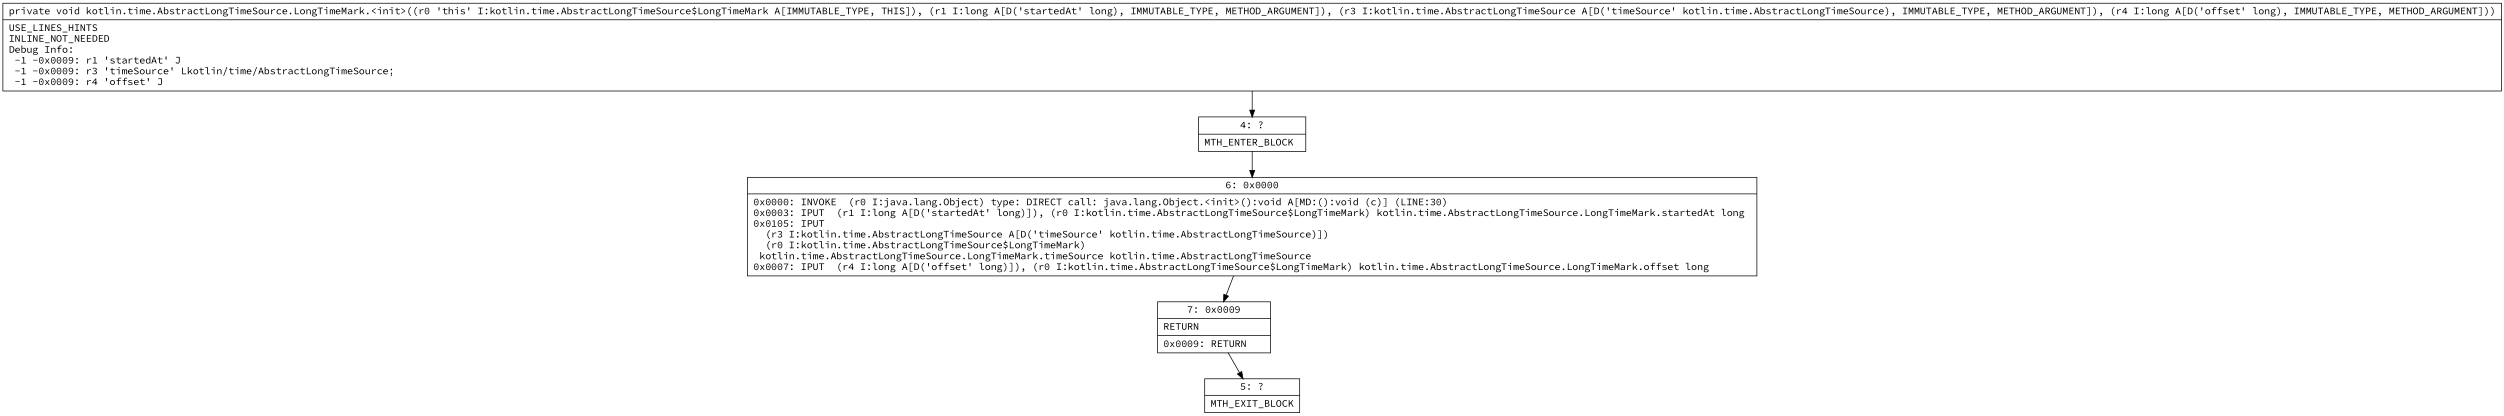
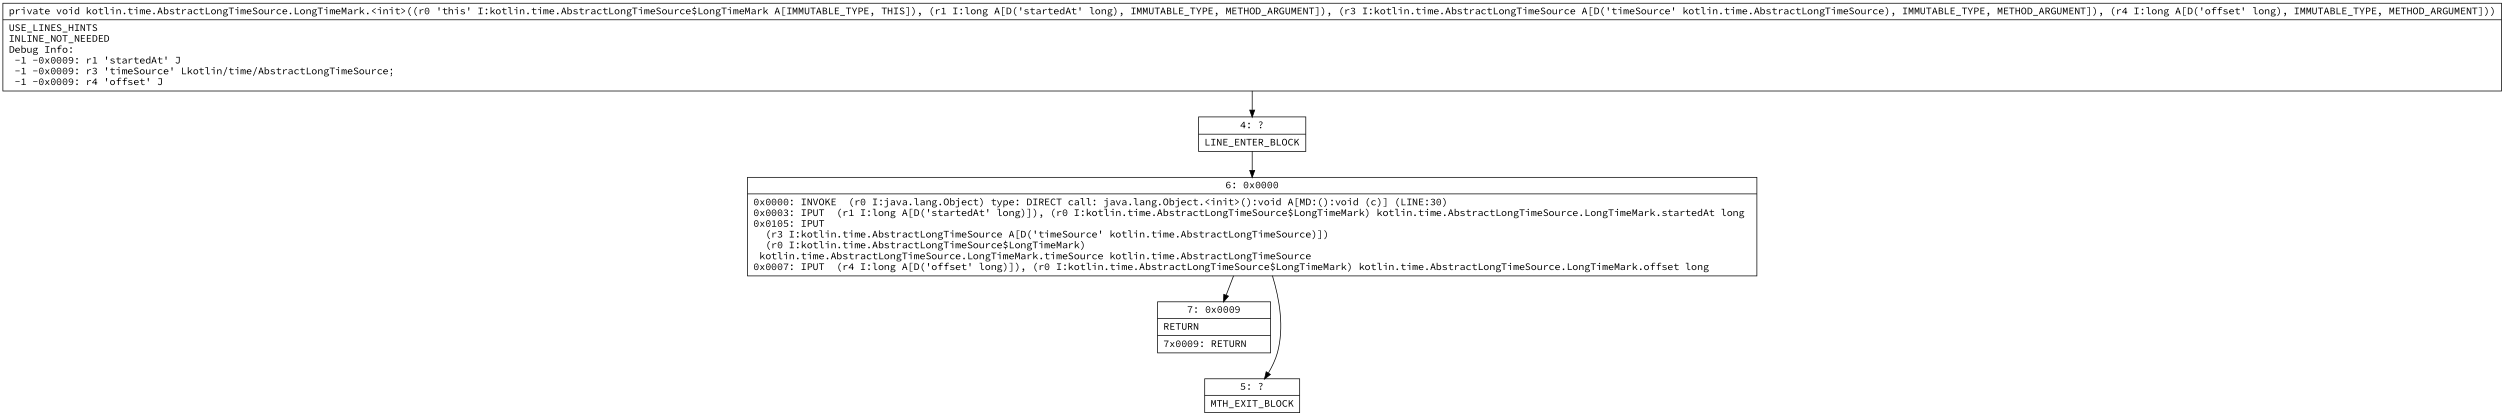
(1249, 142) -> (1252, 142)
(1214, 344) -> (1214, 344)
(1234, 363) -> (1281, 325)
